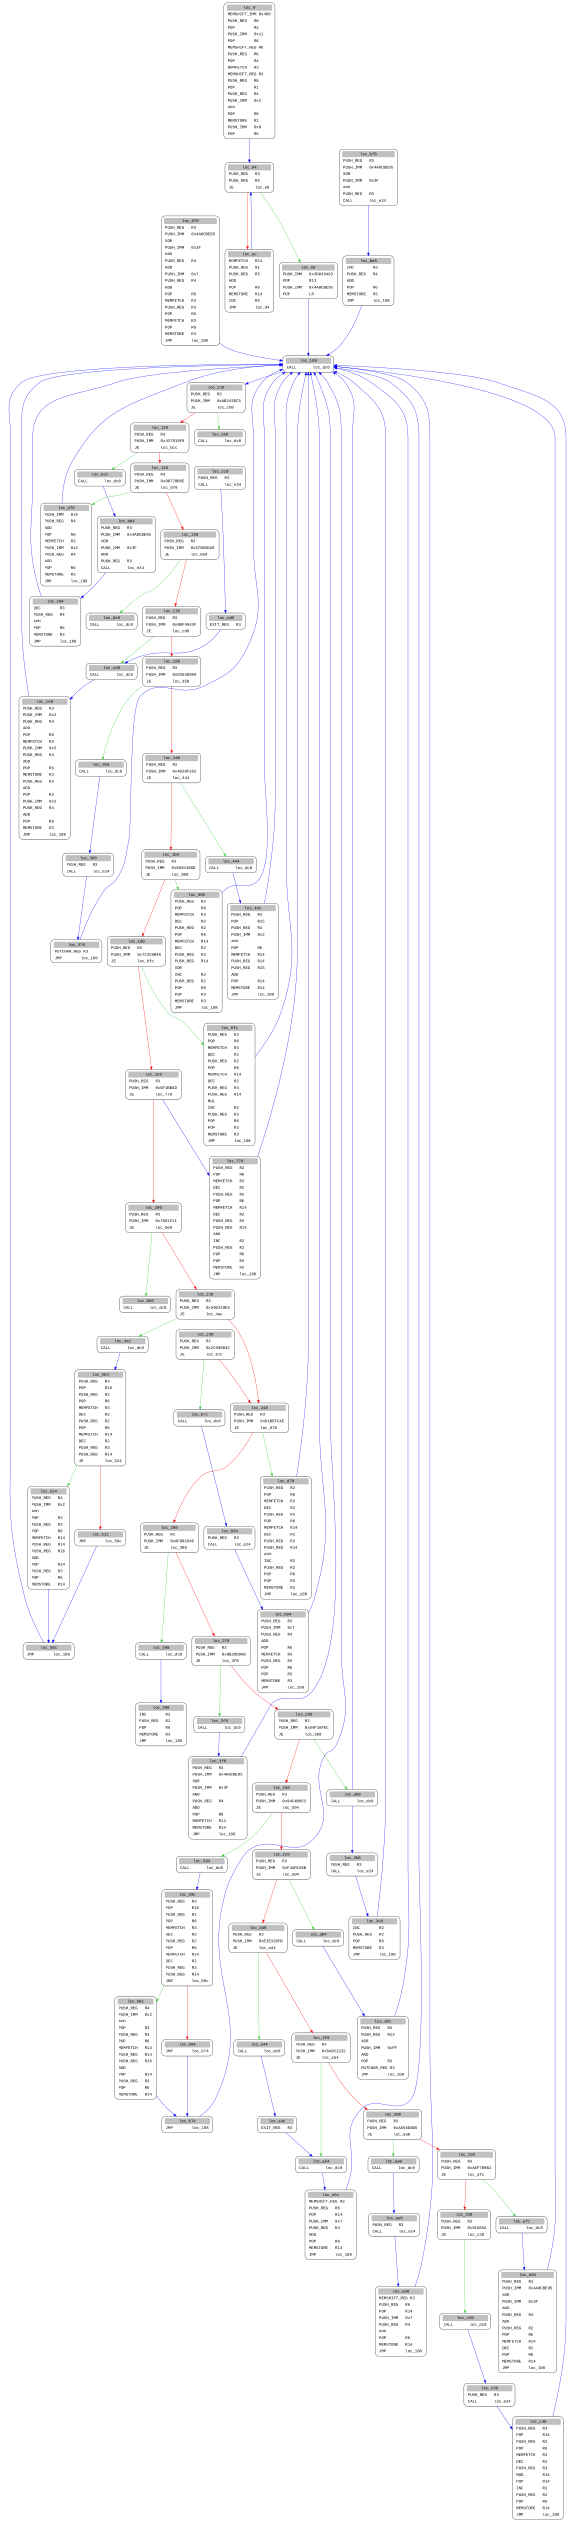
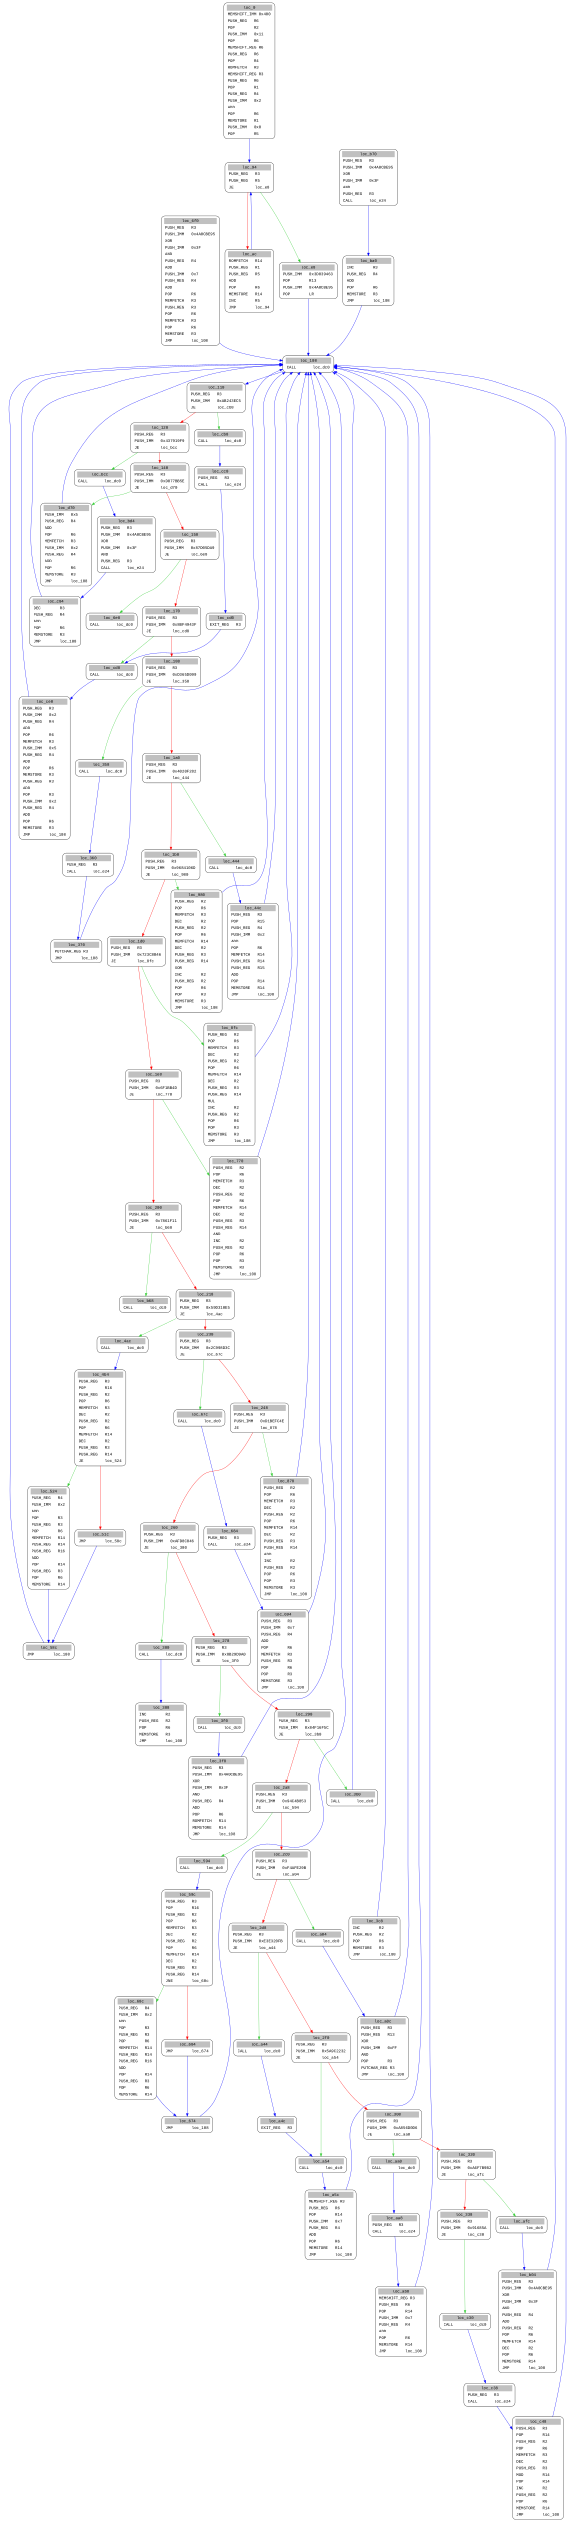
none -> (220, 455)
(185, 1136) -> (185, 1136)
(250, 1357) -> (205, 1323)
(352, 1864) -> none
